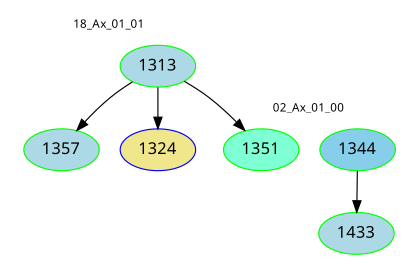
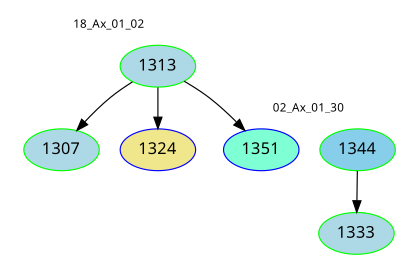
(109, 25) -> (109, 25)
(309, 109) -> (309, 109)
(62, 150) -> (62, 150)
(261, 150) -> (261, 150)
(356, 233) -> (356, 233)
